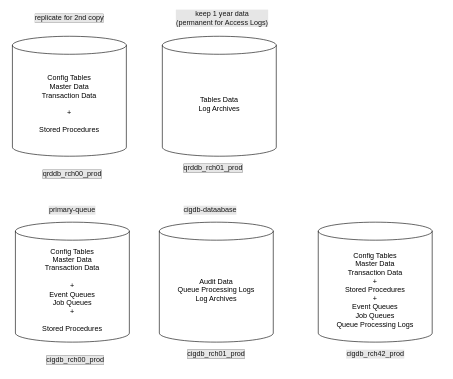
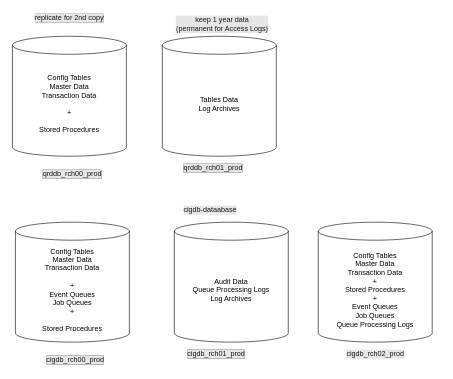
(222, 18) -> (222, 24)
(72, 210) -> none
(216, 282) -> (231, 282)
(376, 354) -> (376, 354)
